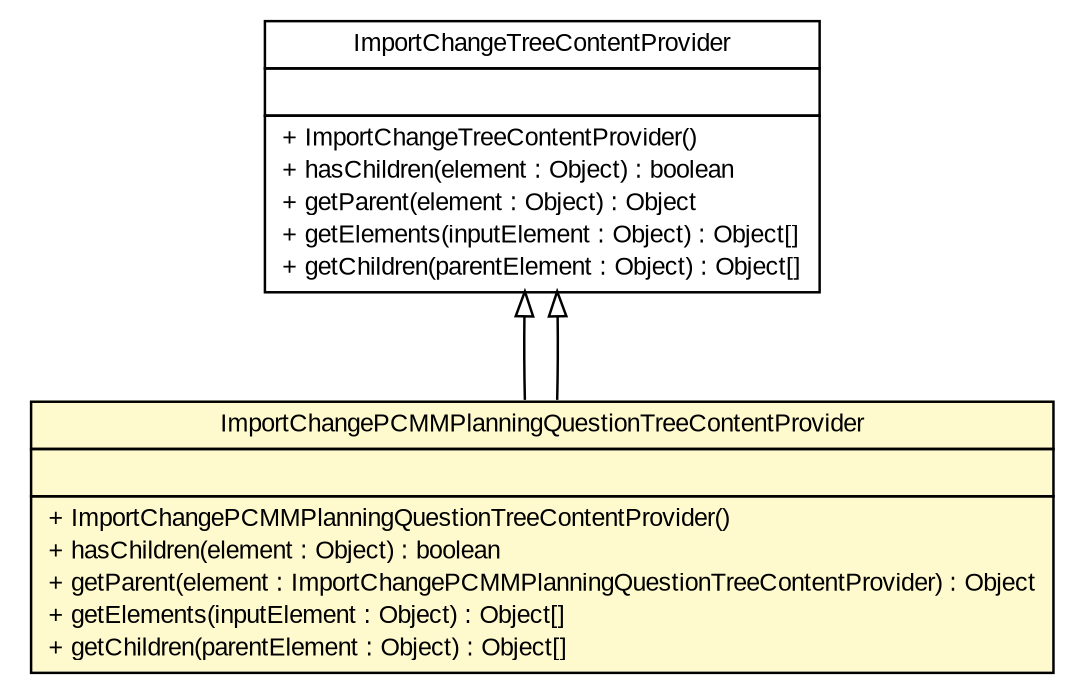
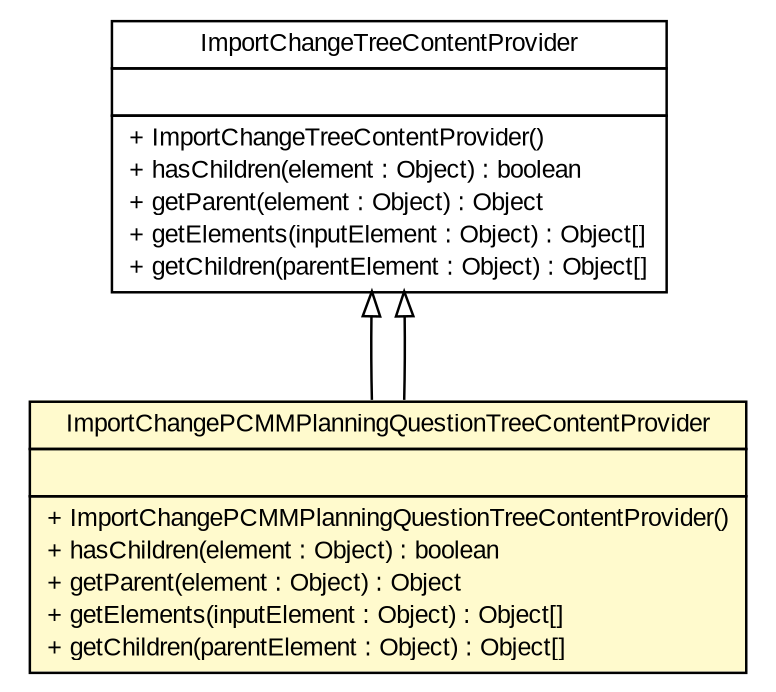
(542, 583) -> (255, 583)
